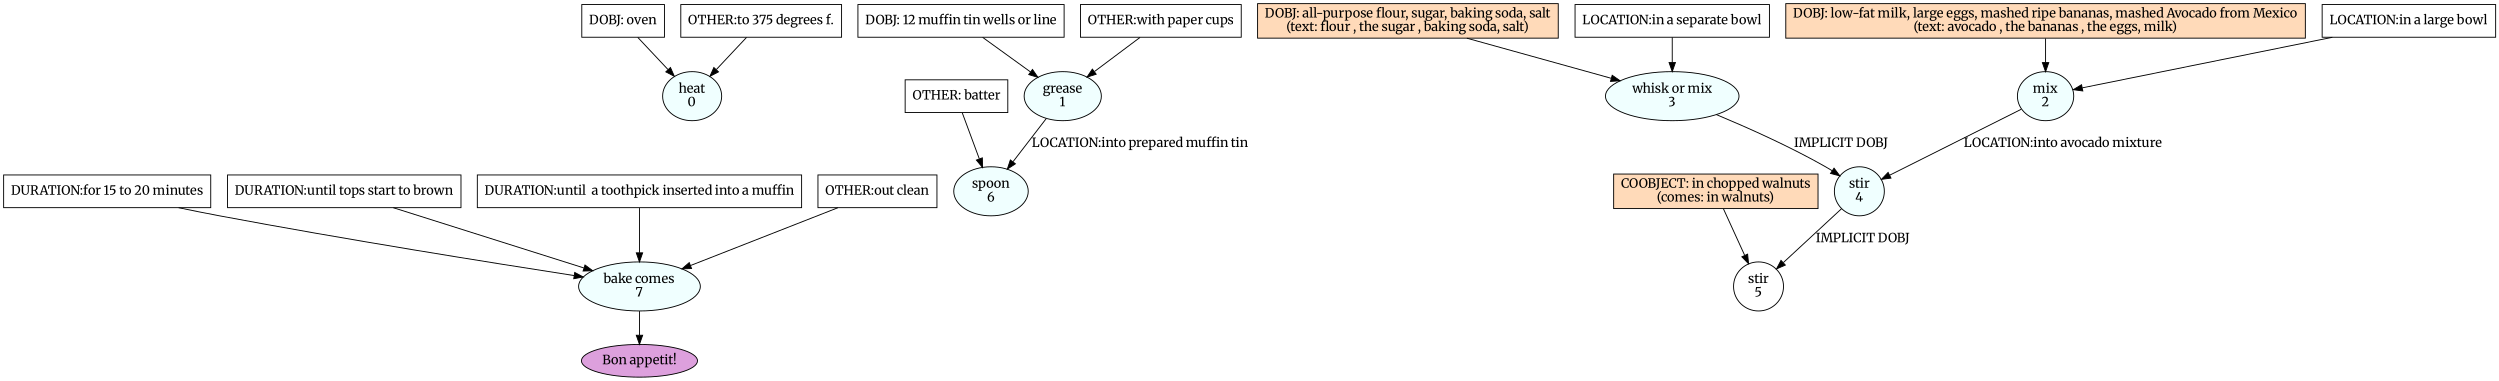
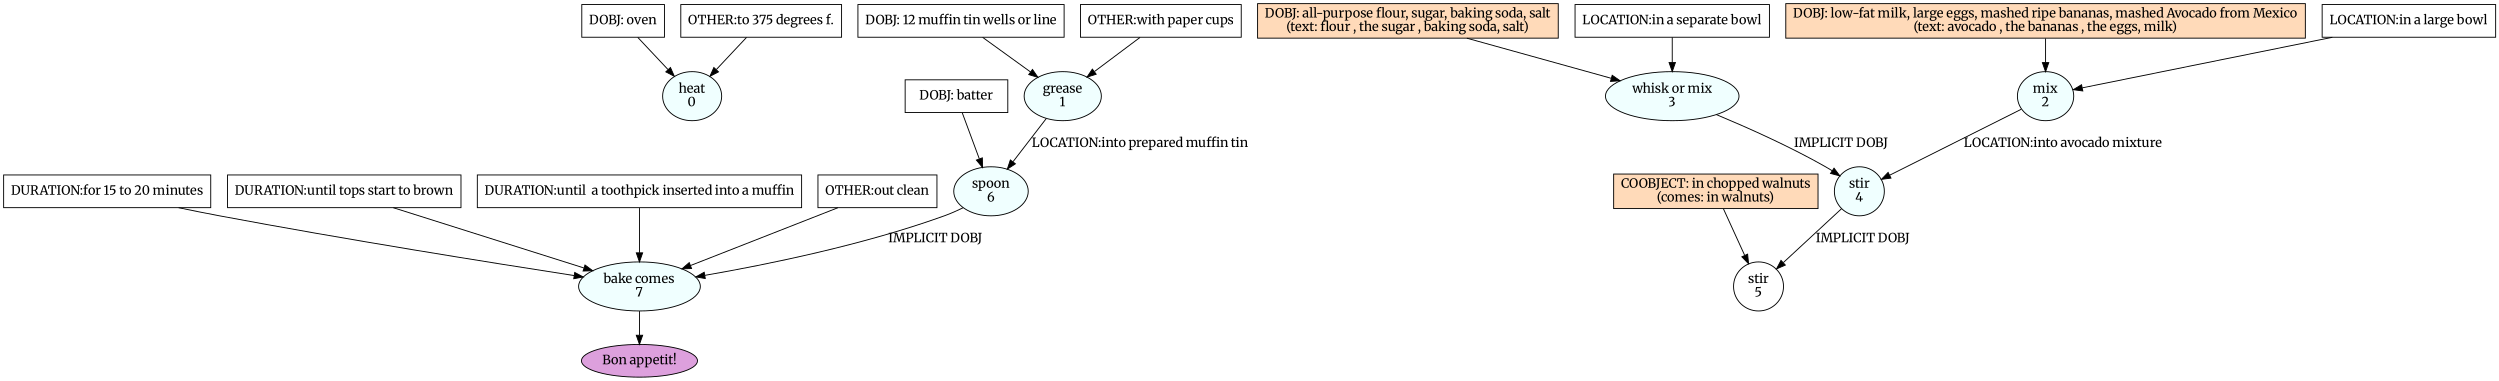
(956, 96) -> (956, 96)
none -> (836, 248)
